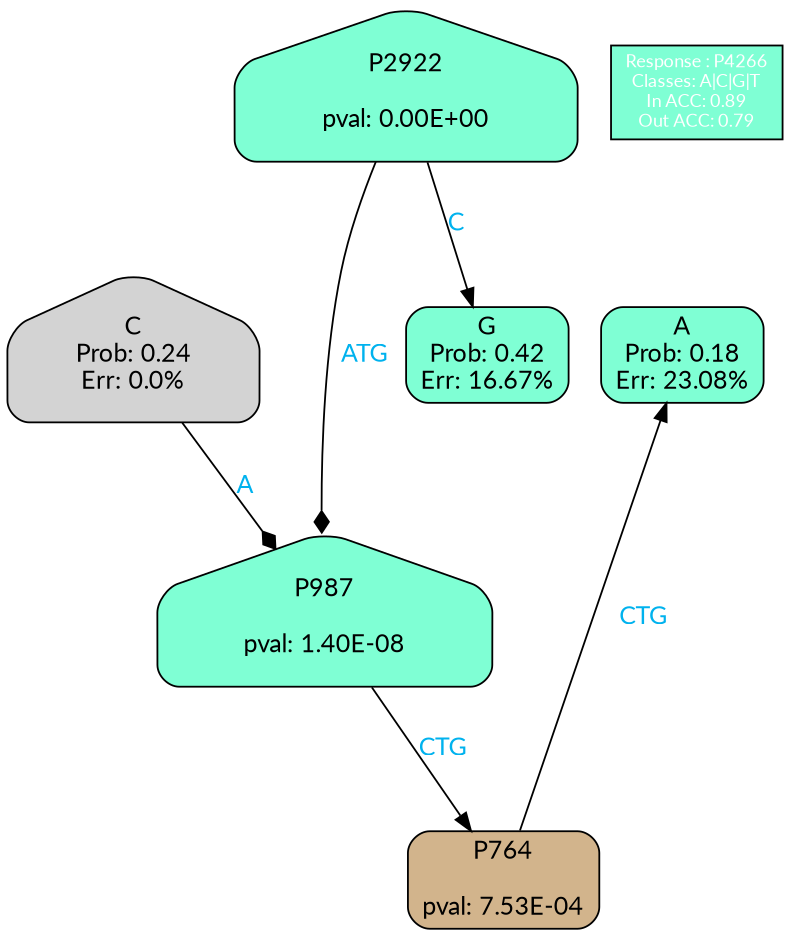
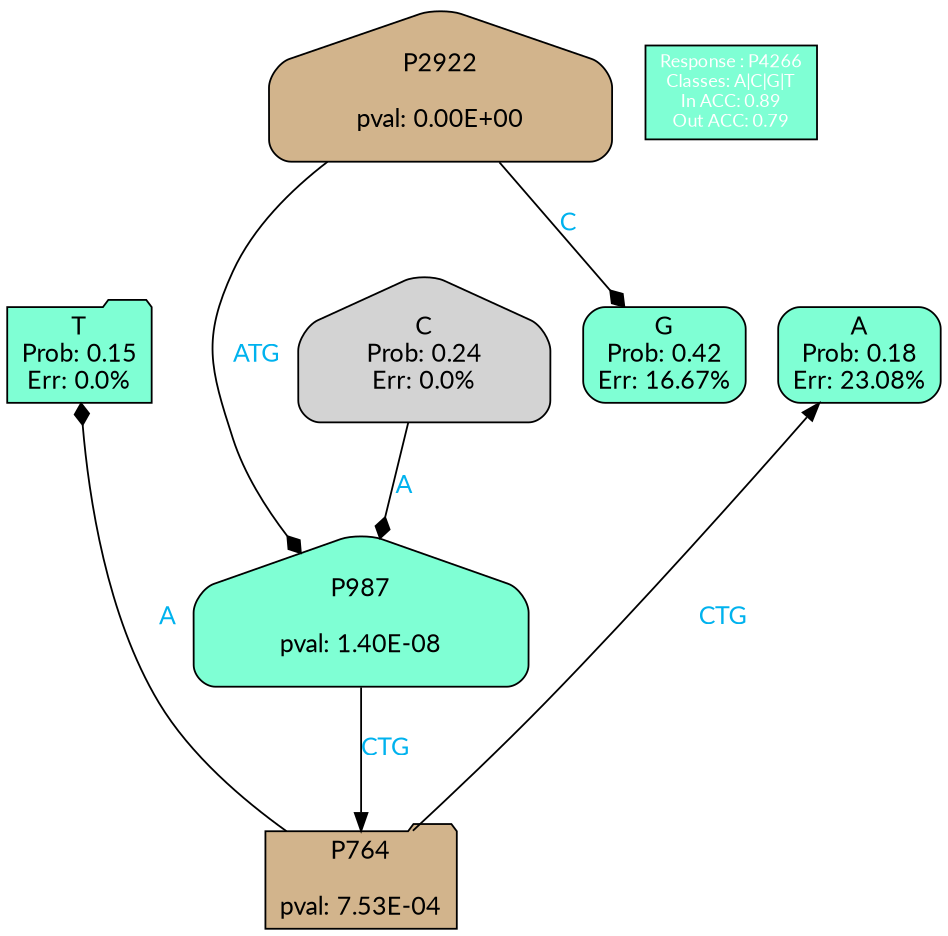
(406, 92) -> (441, 92)
(447, 226) -> (555, 226)
none -> (79, 355)
(504, 880) -> (361, 880)
